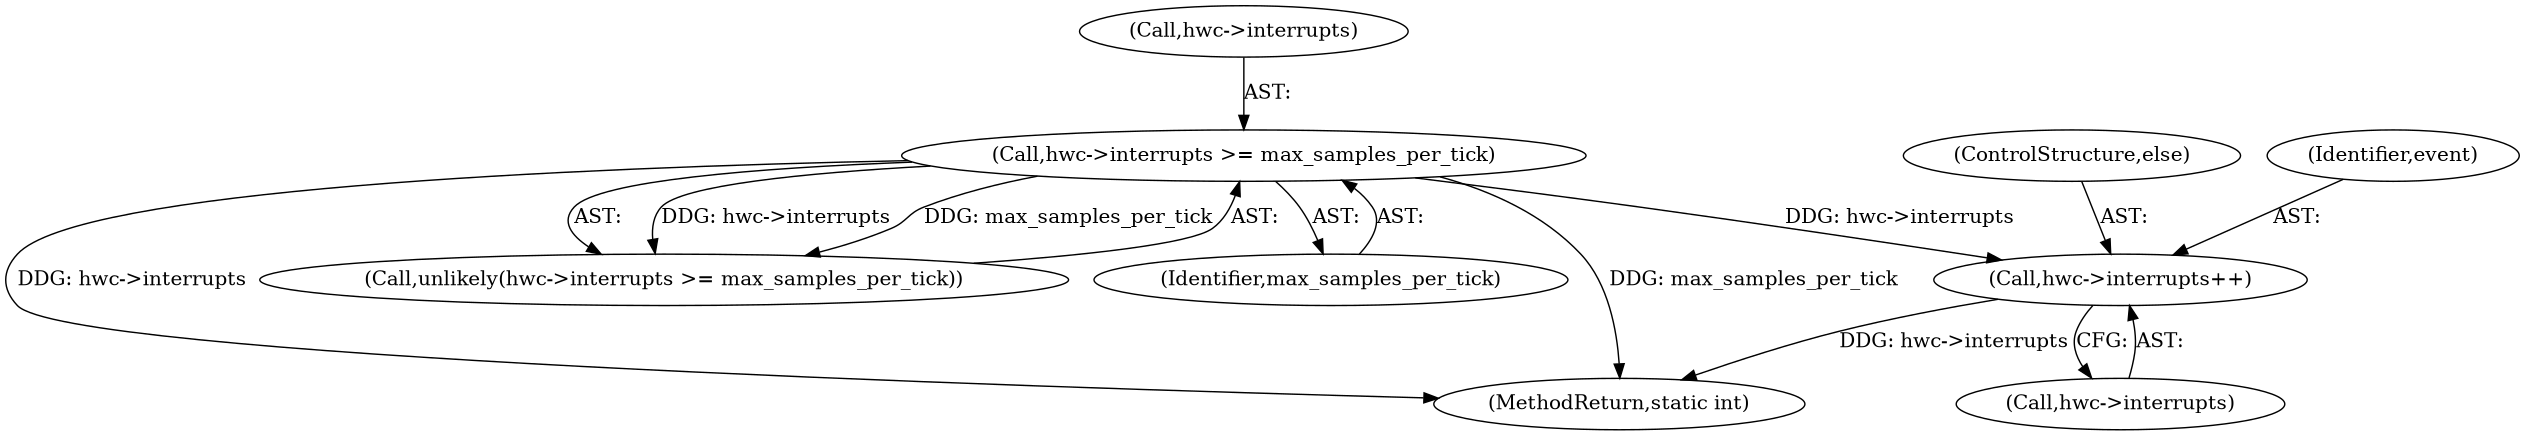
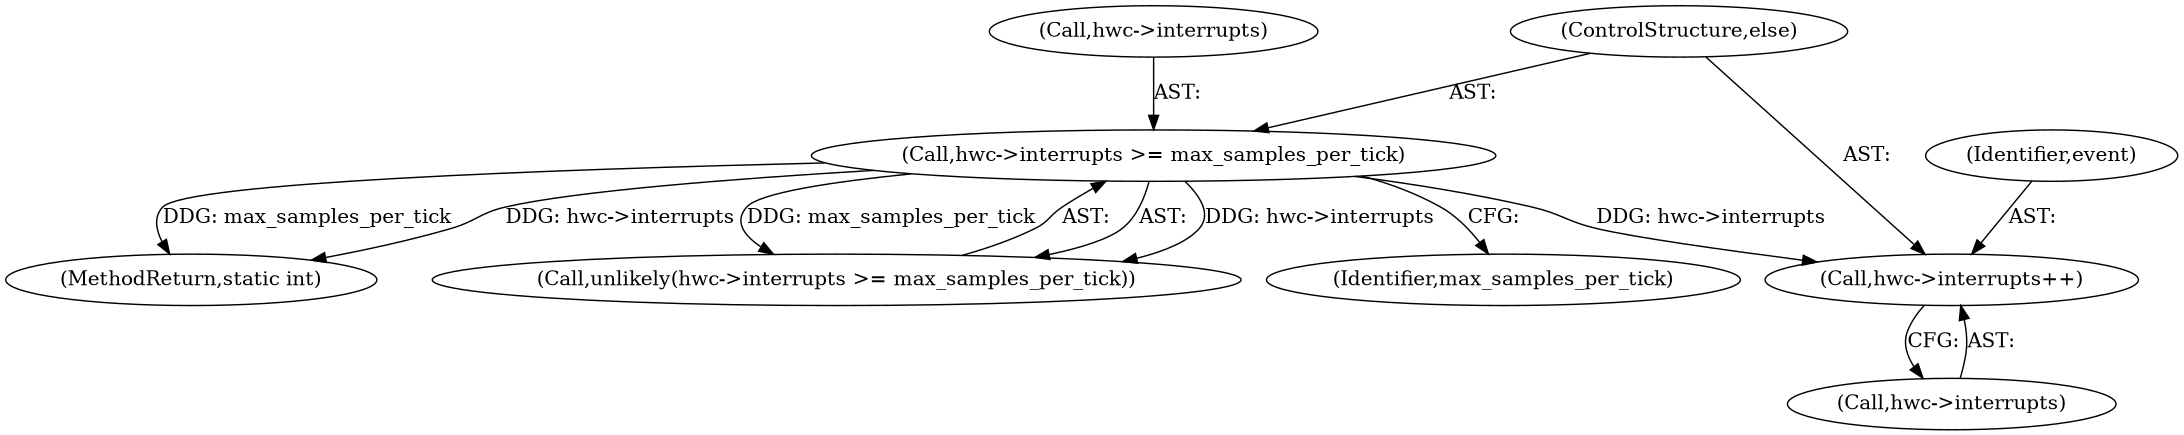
(1340, 218) -> (1497, 218)
(1376, 220) -> (1429, 91)
(1845, 330) -> none
